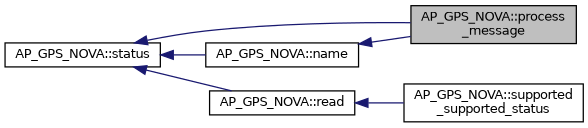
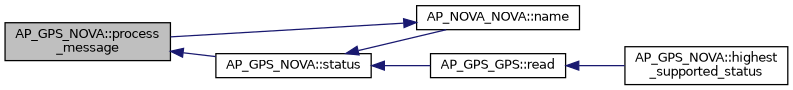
(278, 25) -> (199, 55)
(282, 55) -> (498, 18)
(282, 103) -> (498, 66)
(494, 103) -> (706, 66)
